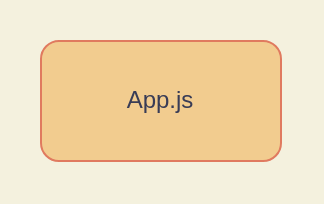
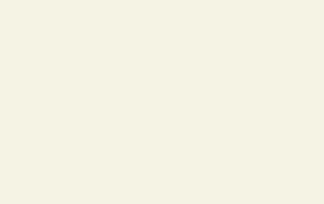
(161, 101) -> none
